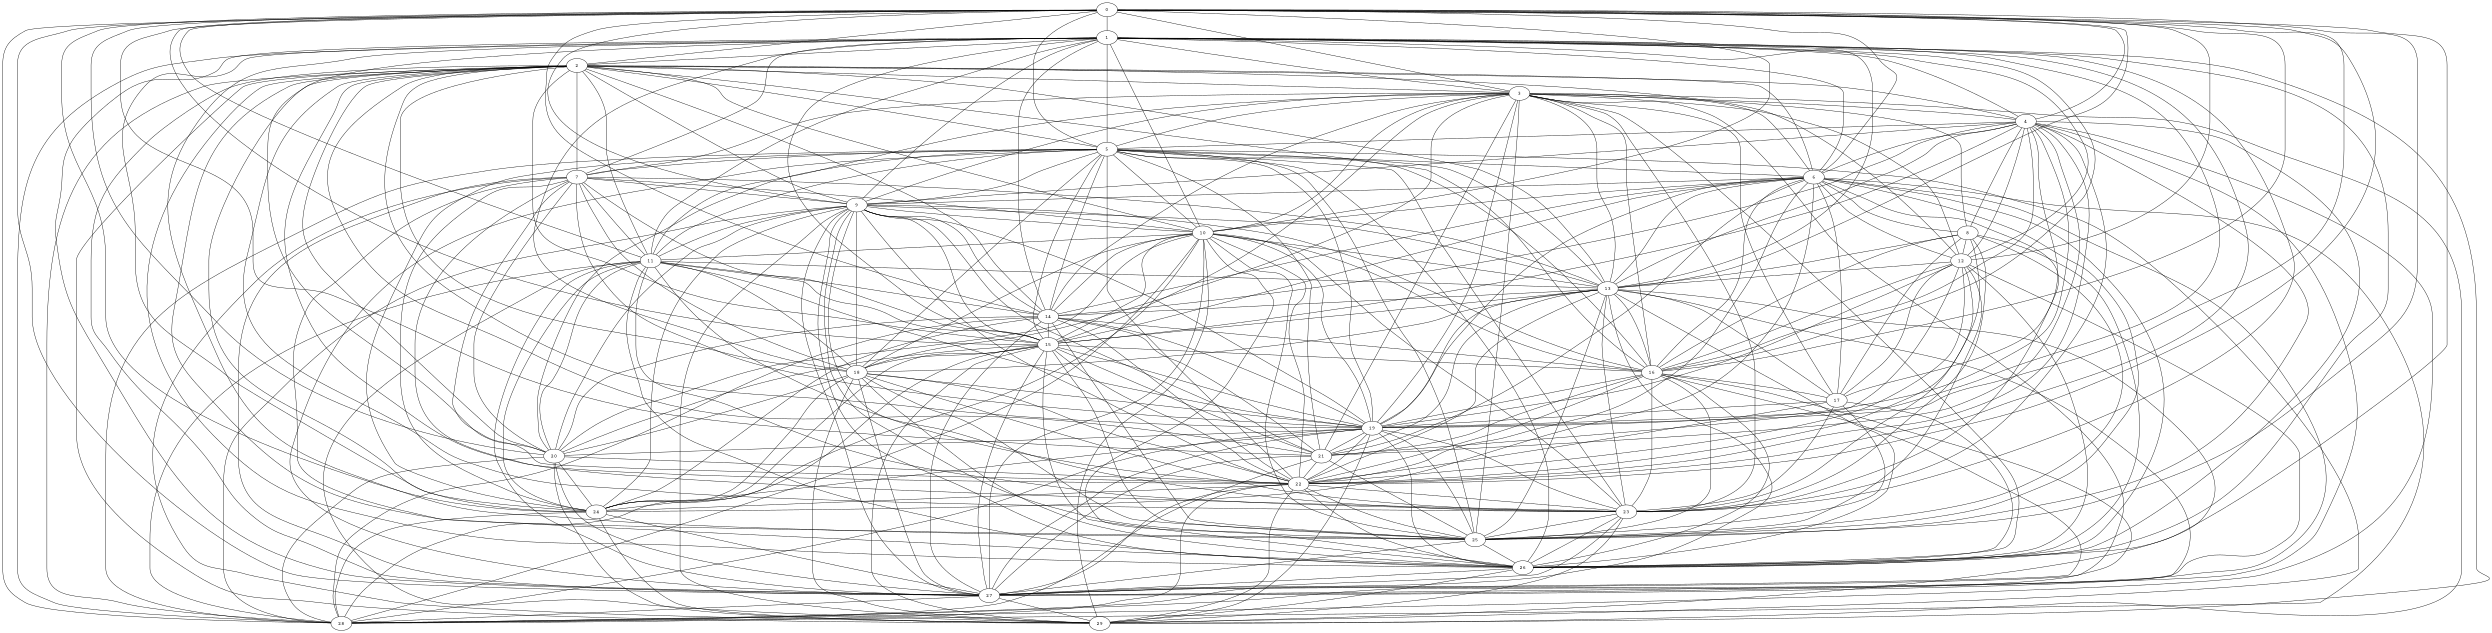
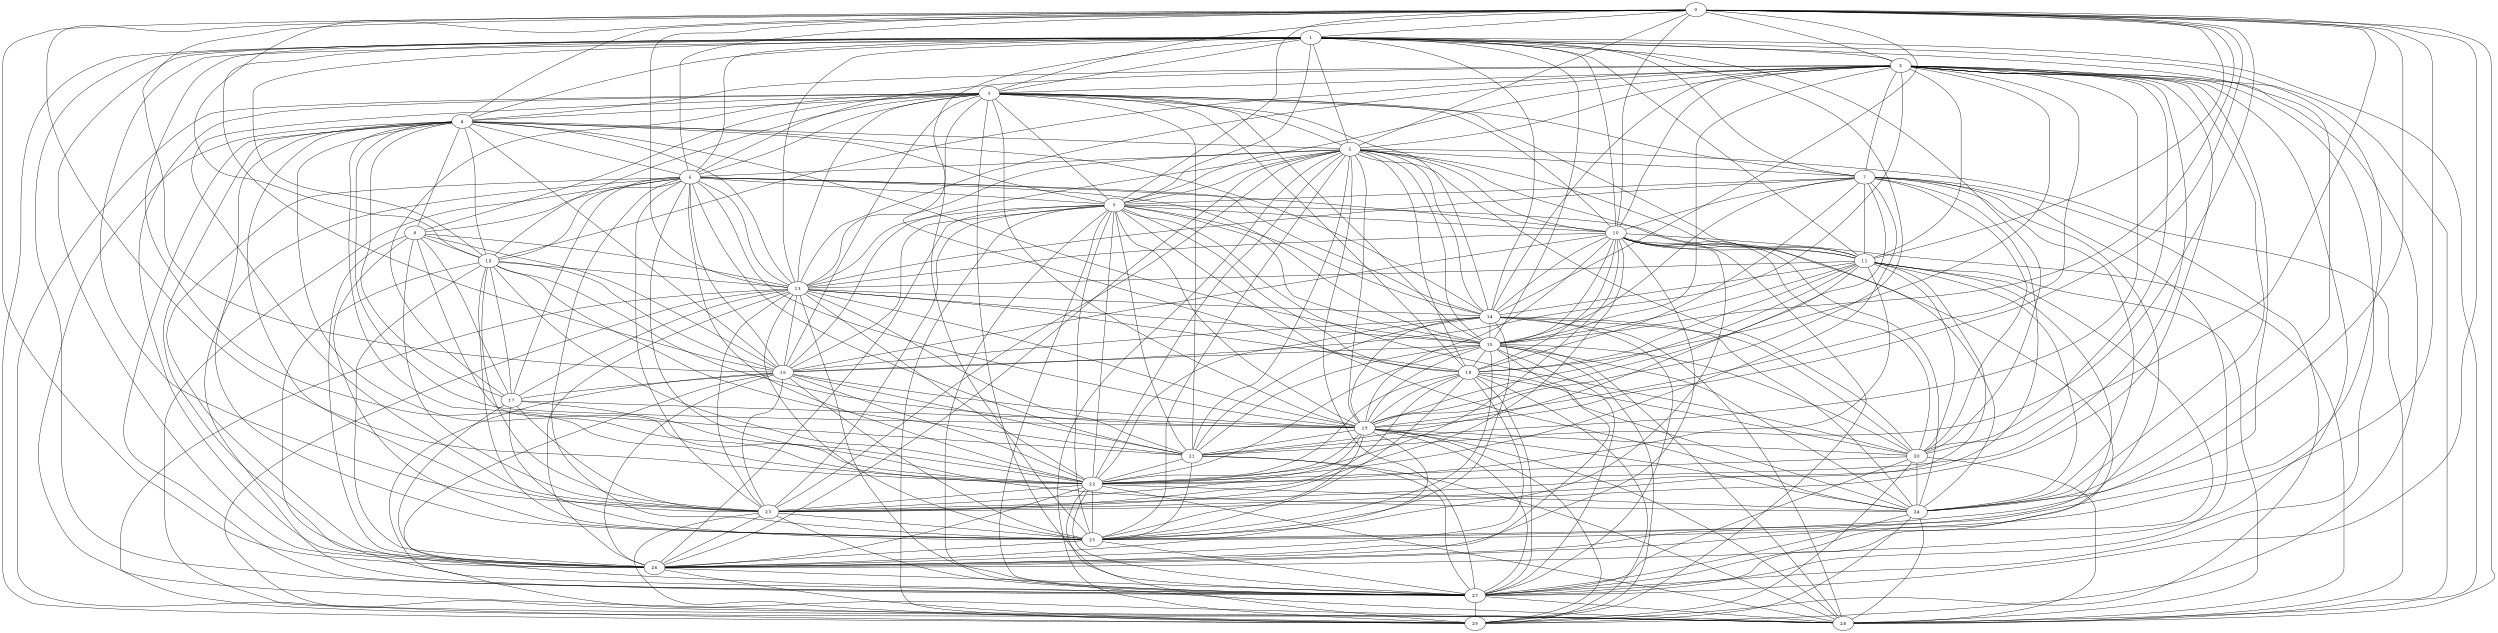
(442, 603) -> (1560, 398)
